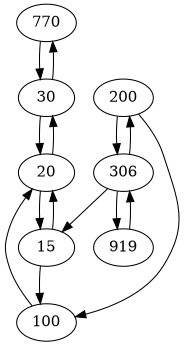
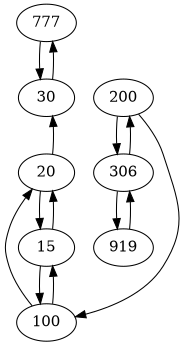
(47, 23) -> (47, 23)
(40, 130) -> none
(89, 207) -> (53, 290)
